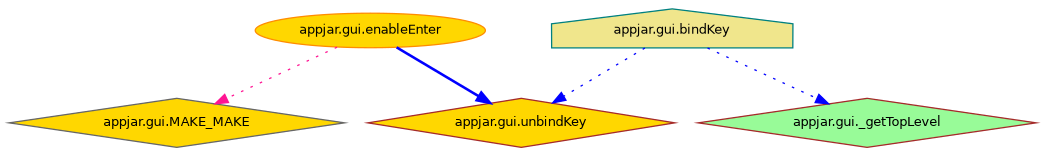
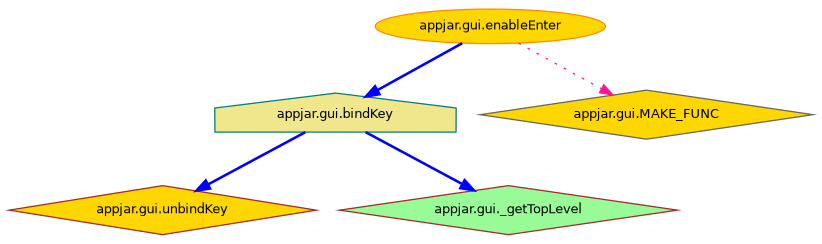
(438, 72) -> (420, 67)
(604, 72) -> (257, 158)
(762, 73) -> (414, 158)
(177, 123) -> (646, 115)
